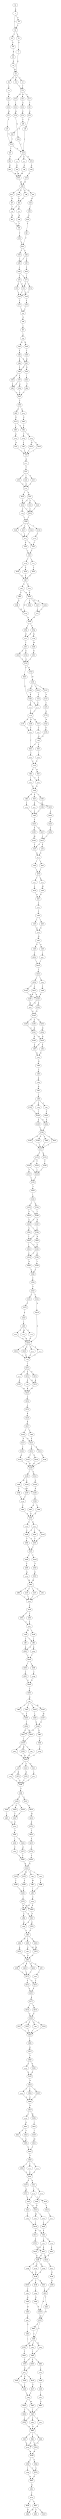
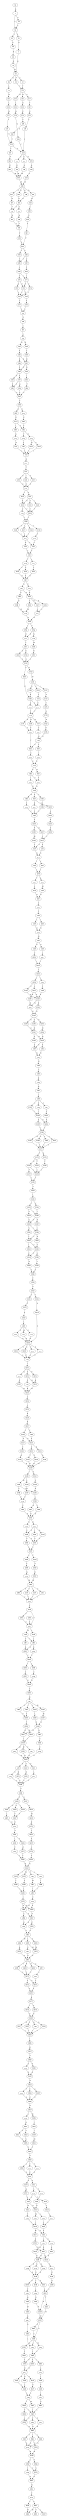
(24, 604) -> (28, 609)
(29, 1613) -> (34, 1617)
